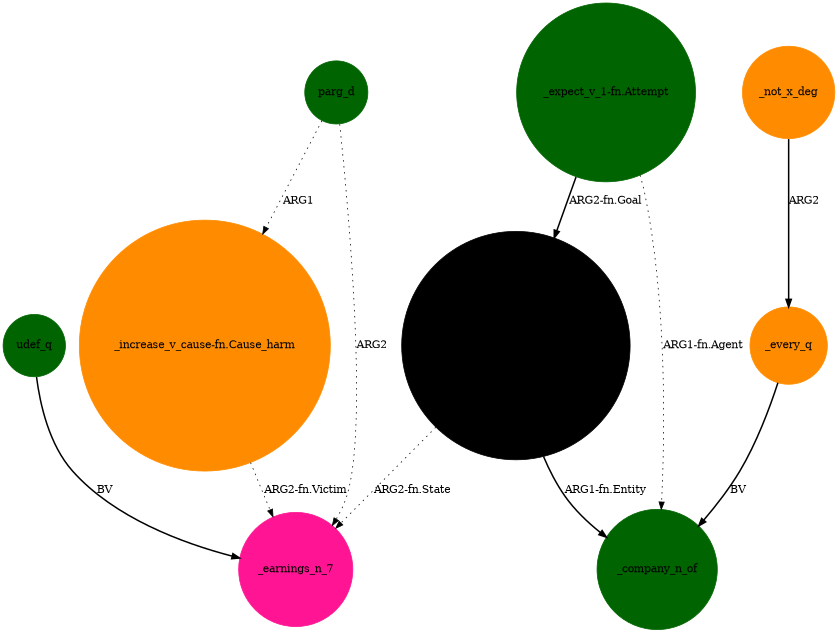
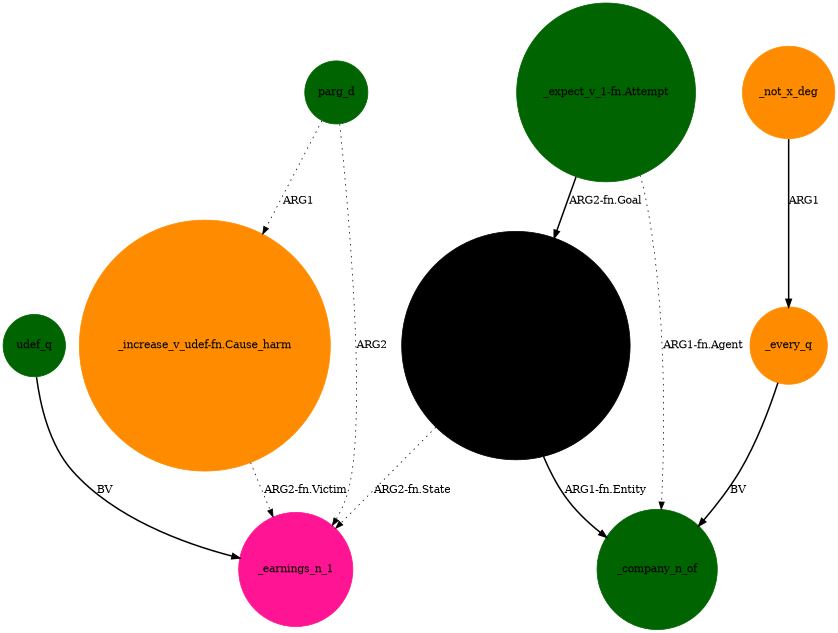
(804, 201) -> (804, 201)
(205, 346) -> (205, 346)
(296, 569) -> (296, 569)
